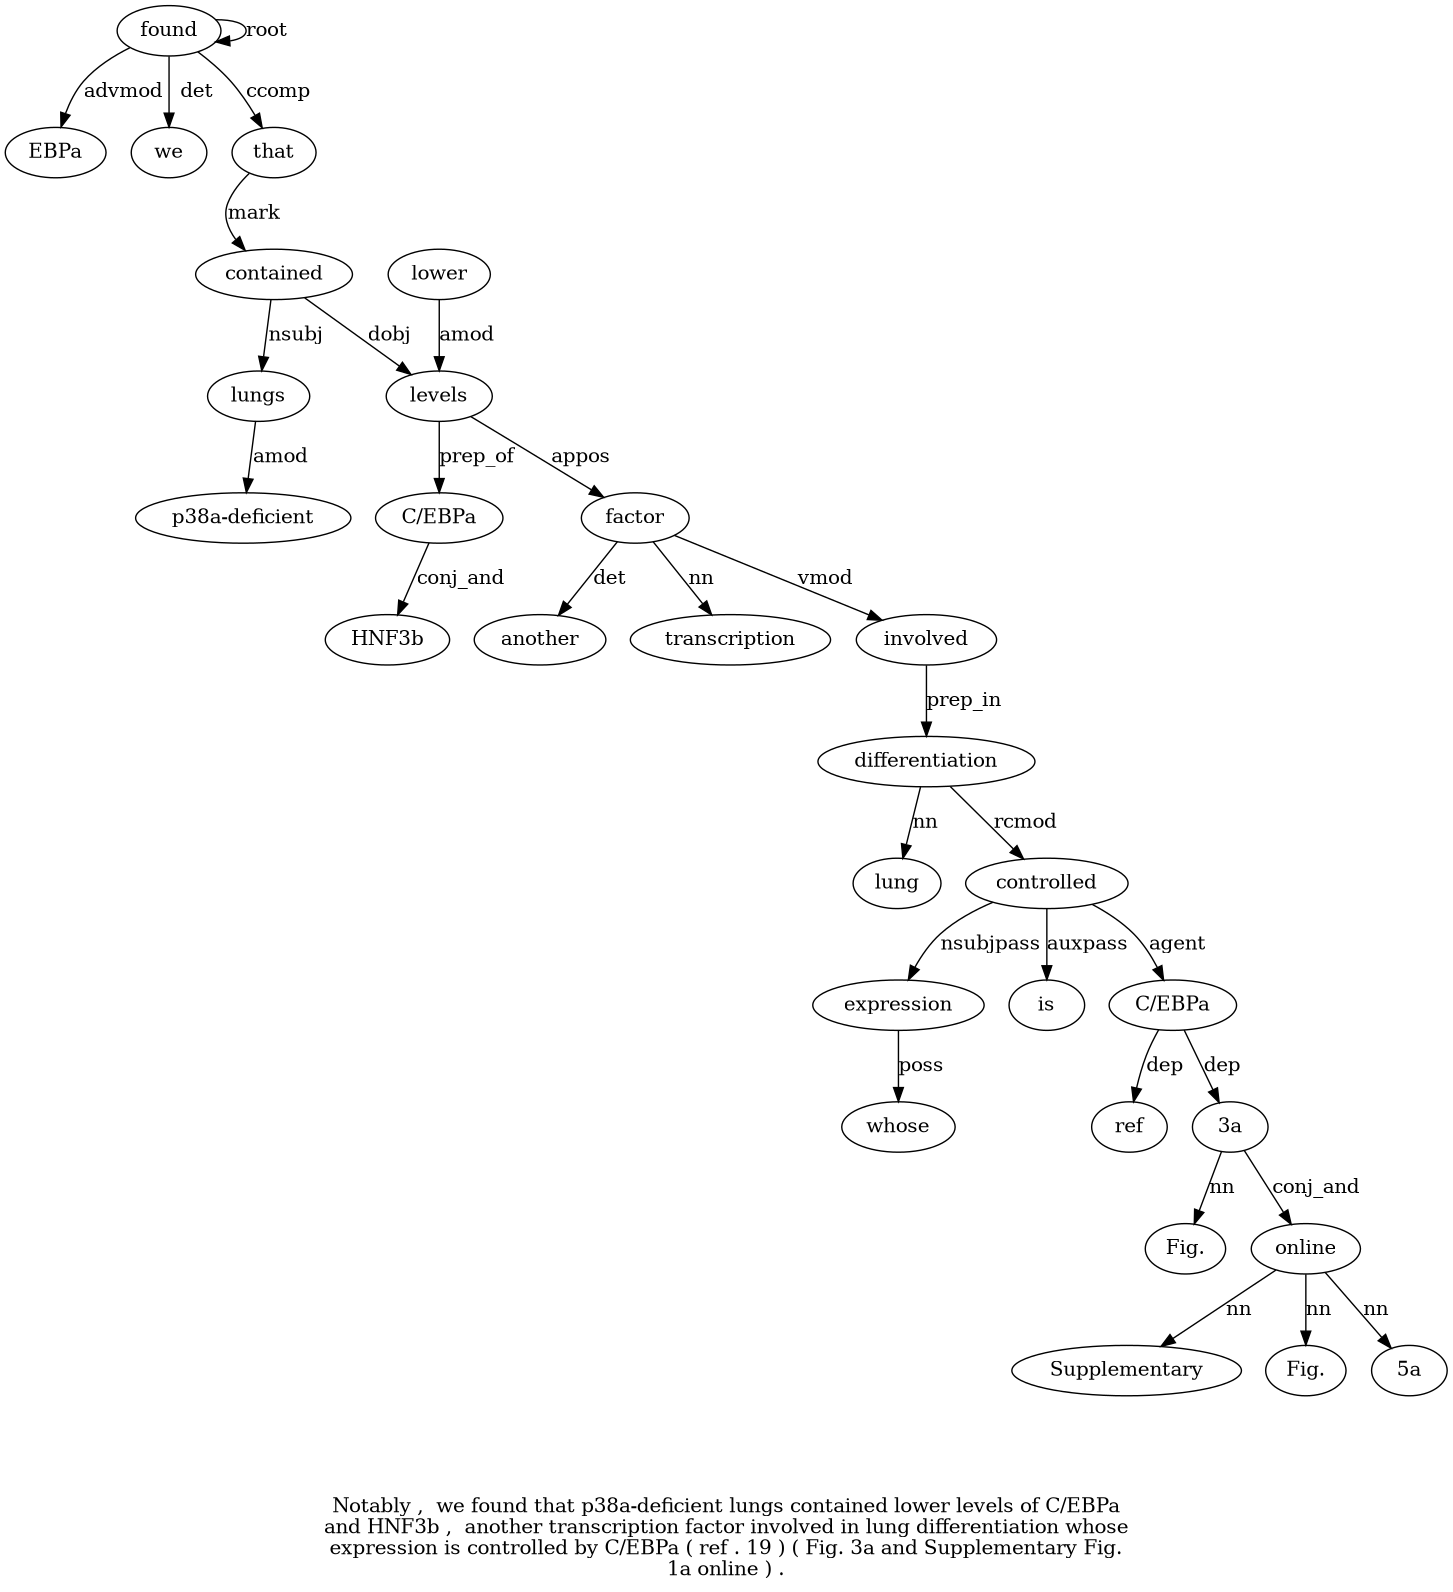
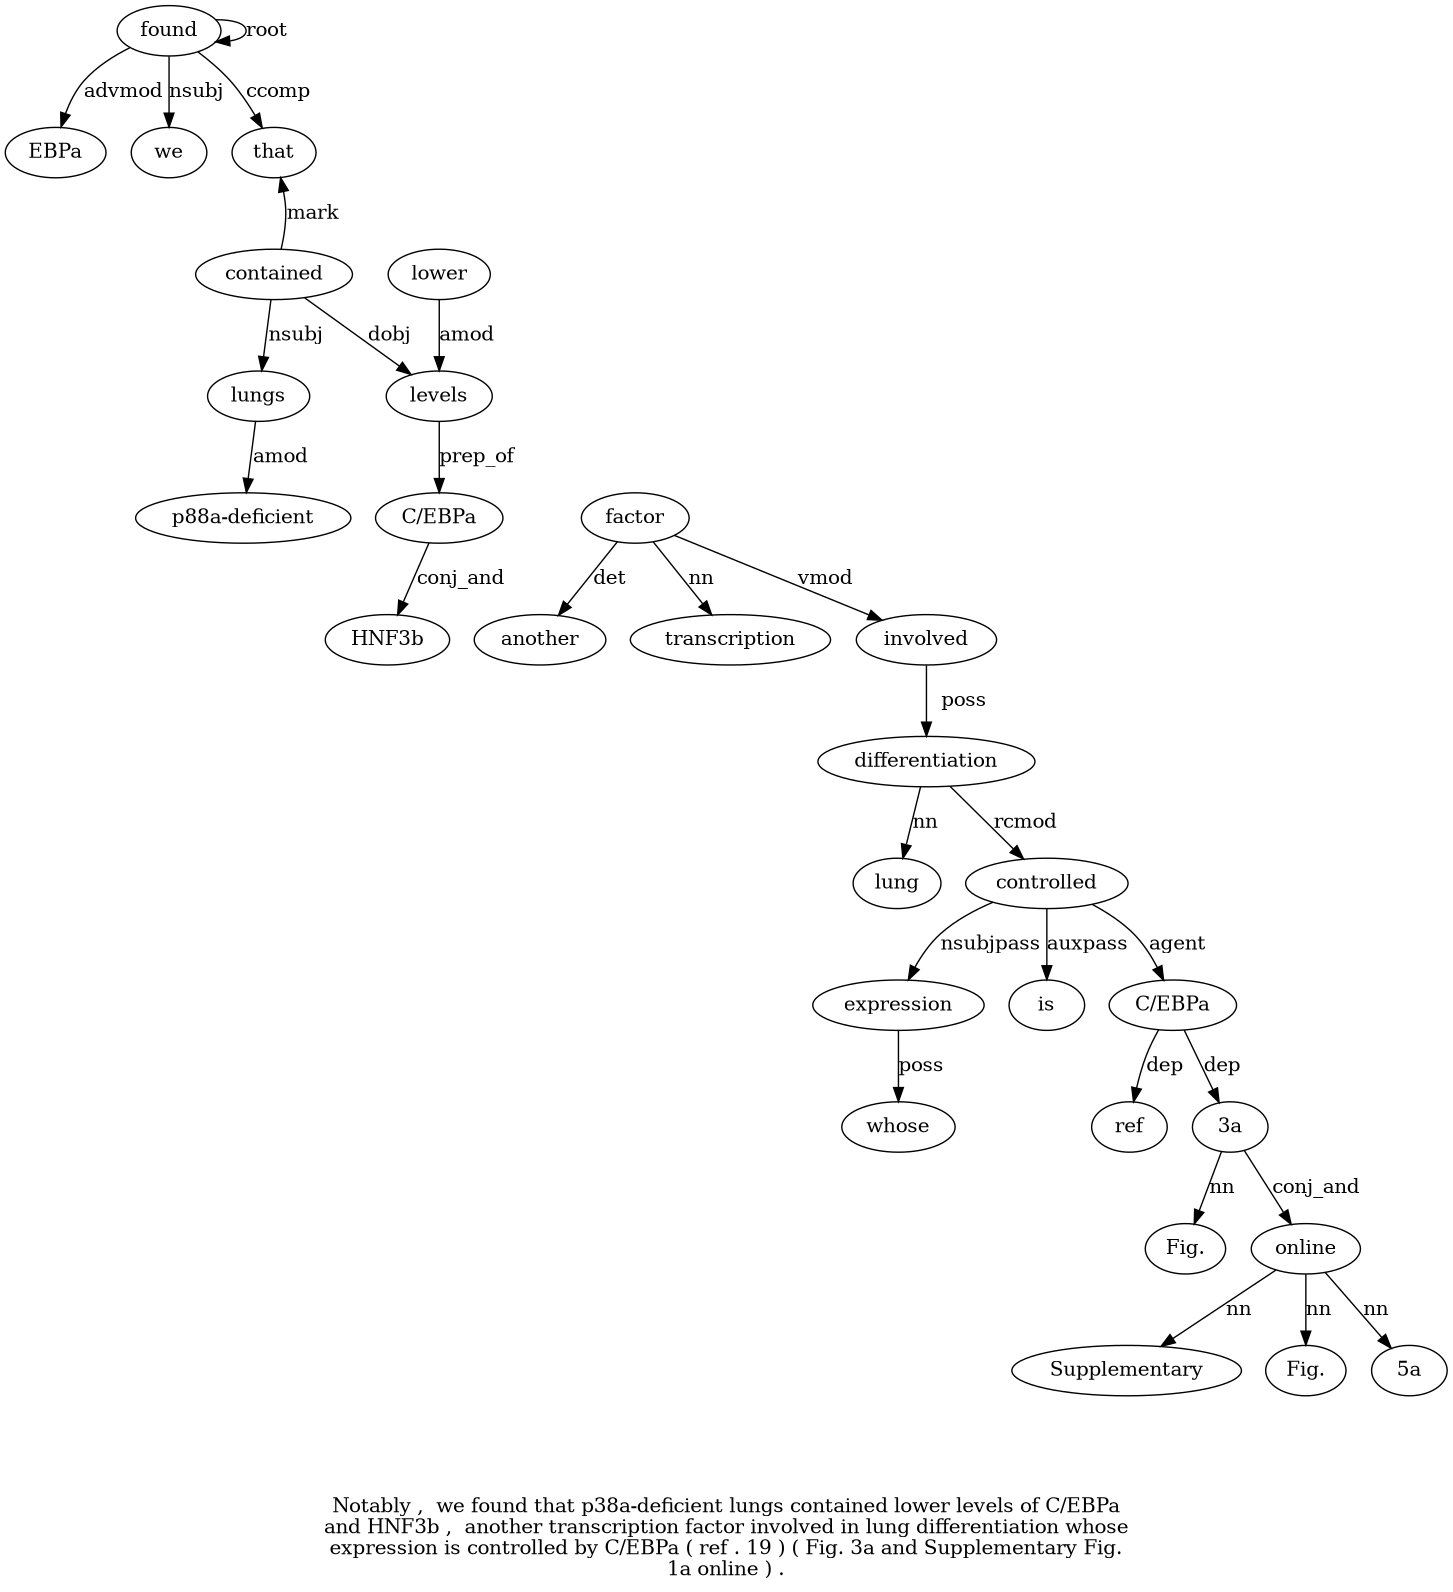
(197, 92) -> (197, 92)
(228, 204) -> (286, 220)
(531, 453) -> none
(243, 518) -> (243, 518)
(964, 701) -> (964, 701)
